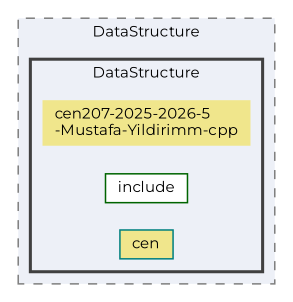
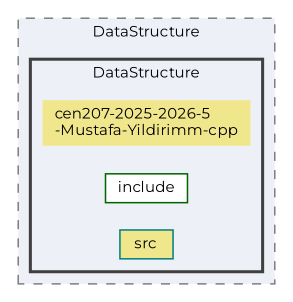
(146, 244) -> (146, 244)
